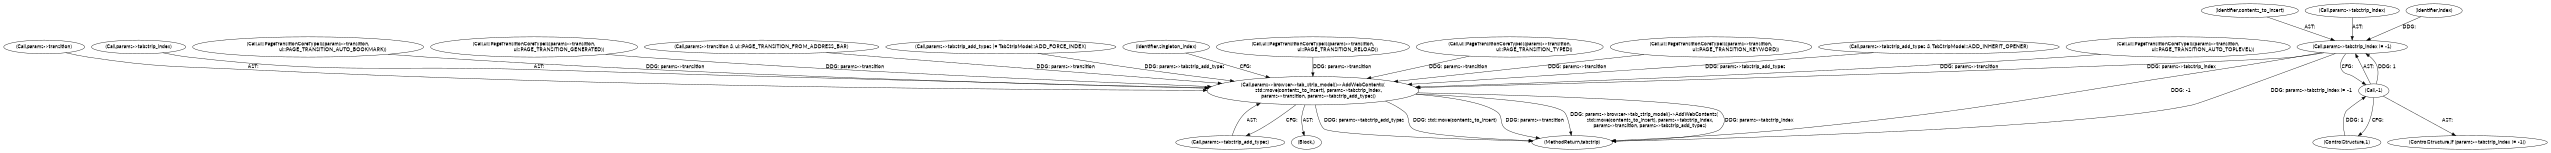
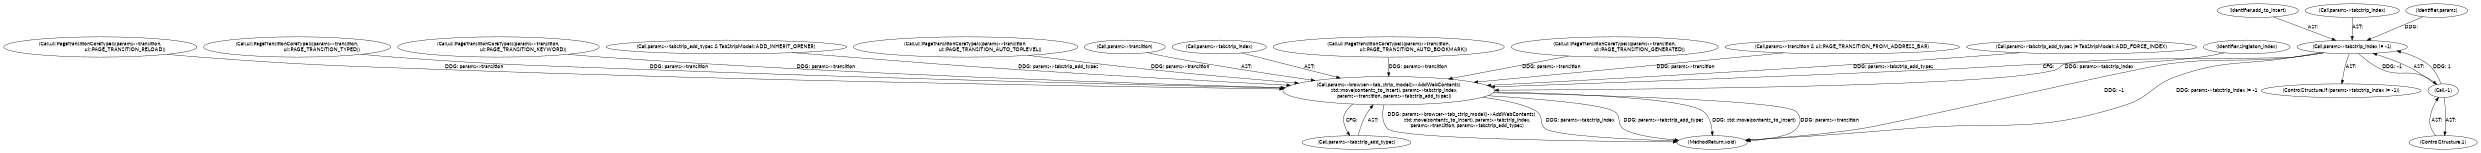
(2250, 11) -> (2258, 11)
(2434, 11) -> (2437, 11)
(2348, 67) -> (2392, 67)
(2418, 115) -> (2345, 67)
(2355, 120) -> (2438, 120)
(2379, 120) -> (2452, 120)
(1306, 142) -> none
(1572, 142) -> (1712, 142)
